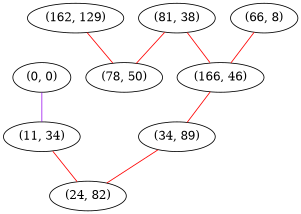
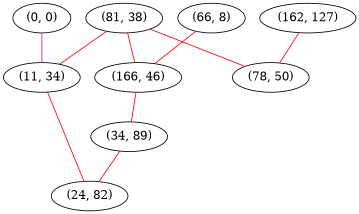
(76, 18) -> (308, 18)
none -> (83, 48)
